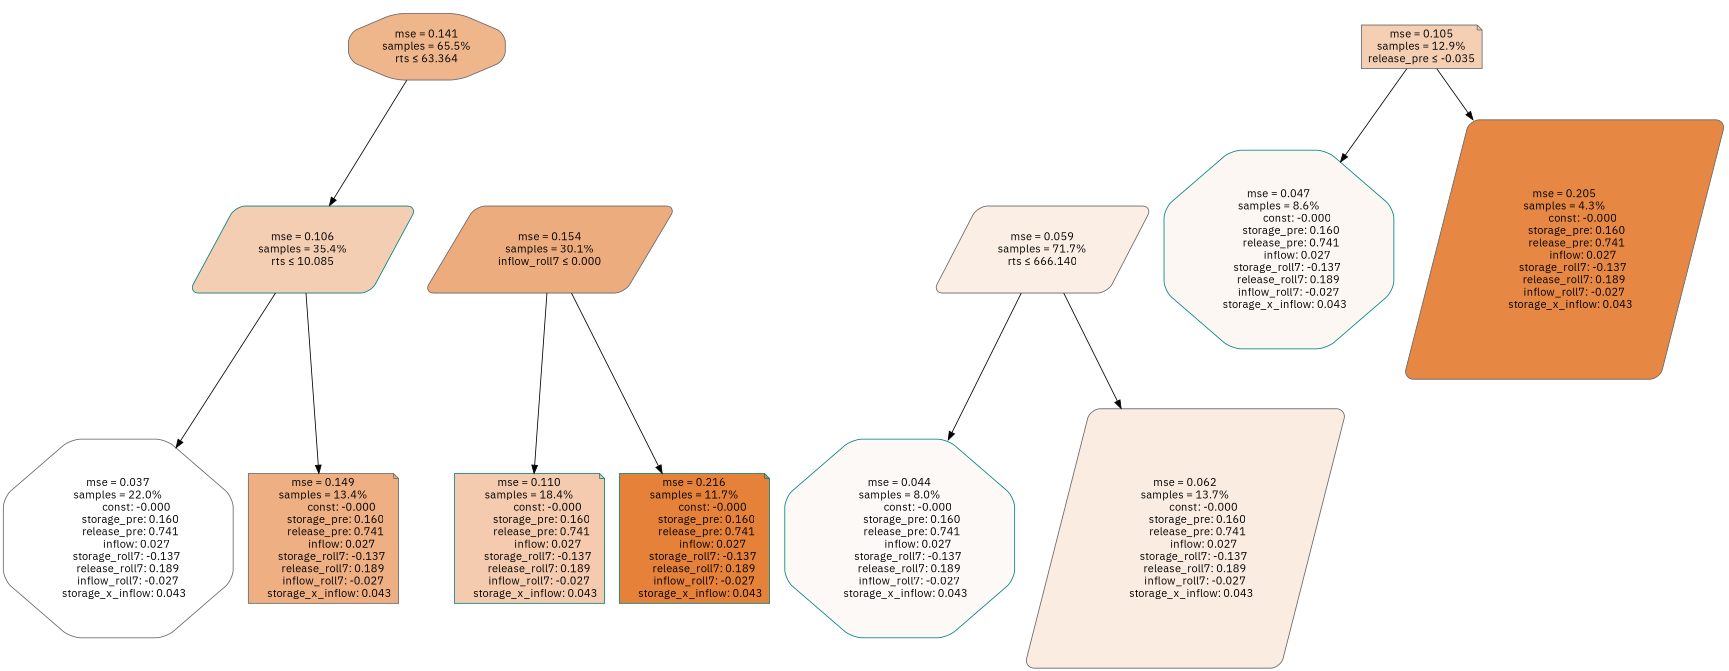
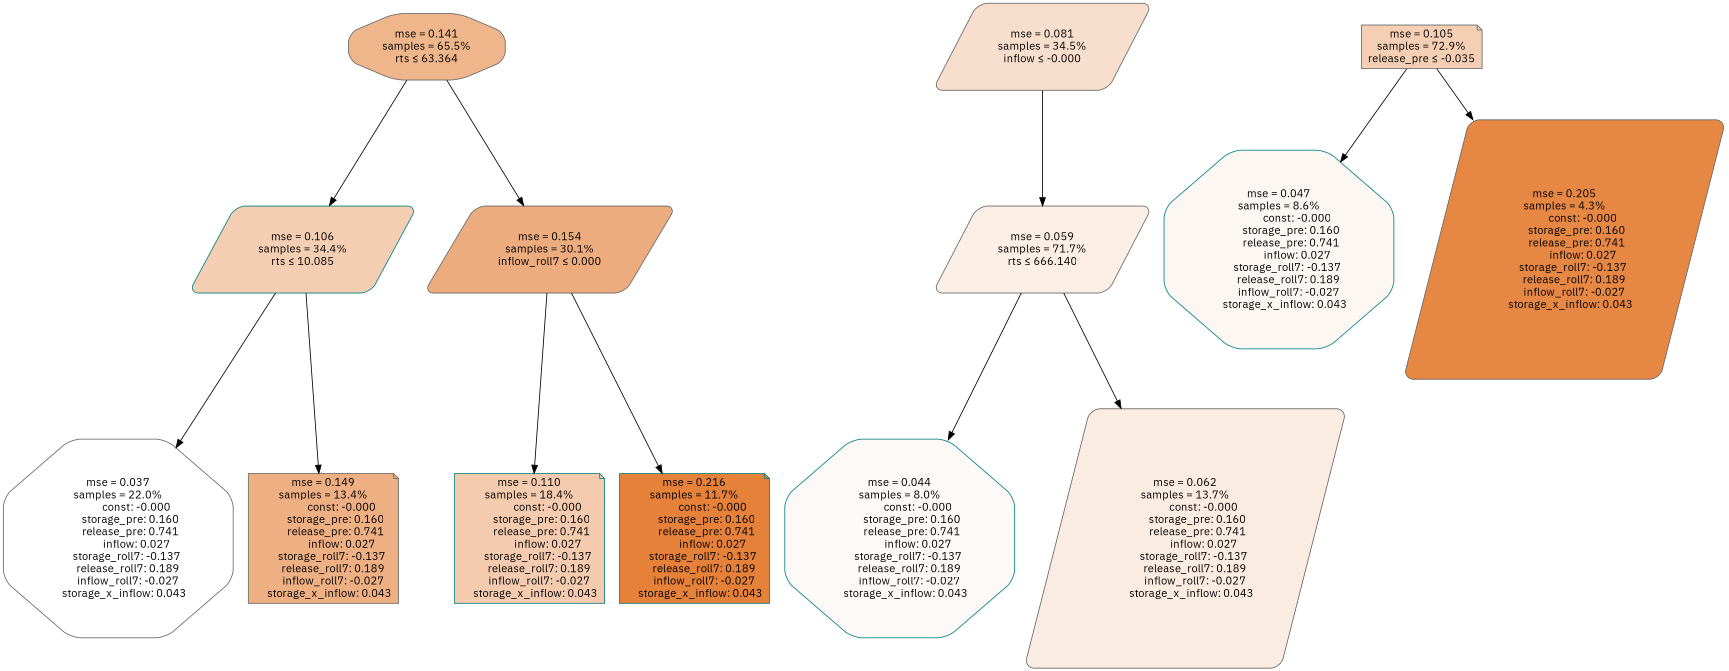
none -> (1043, 47)
(1422, 47) -> (1422, 47)
none -> (483, 139)
(303, 250) -> (303, 250)
